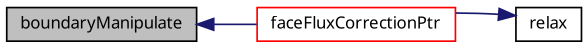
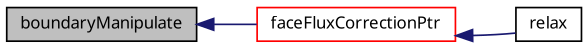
(477, 13) -> (494, 35)
